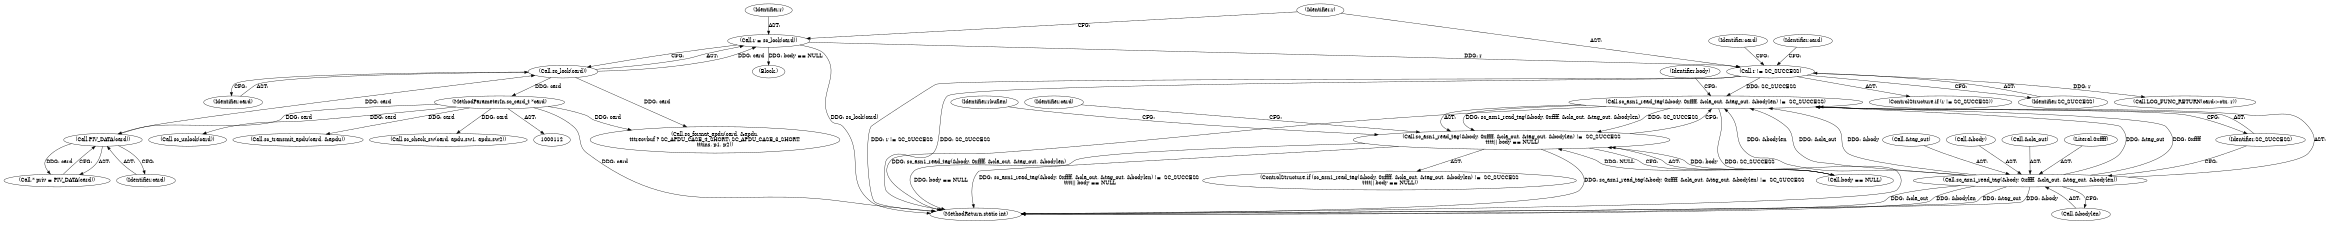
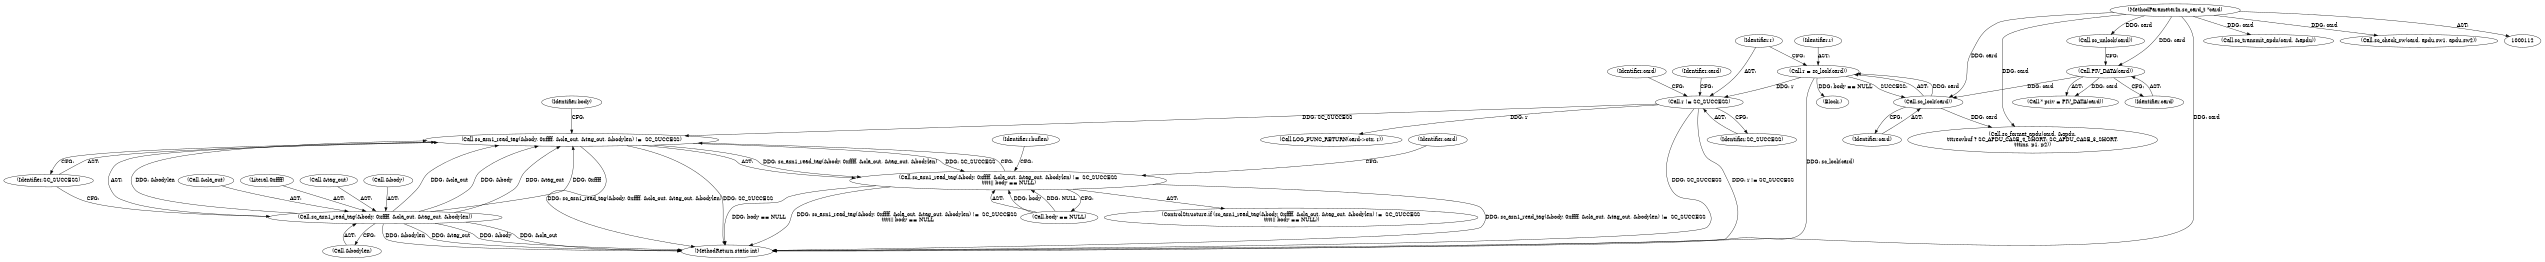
(678, 56) -> (1895, 87)
(533, 86) -> (2011, 20)
(1941, 102) -> none
(78, 161) -> (2106, 54)
